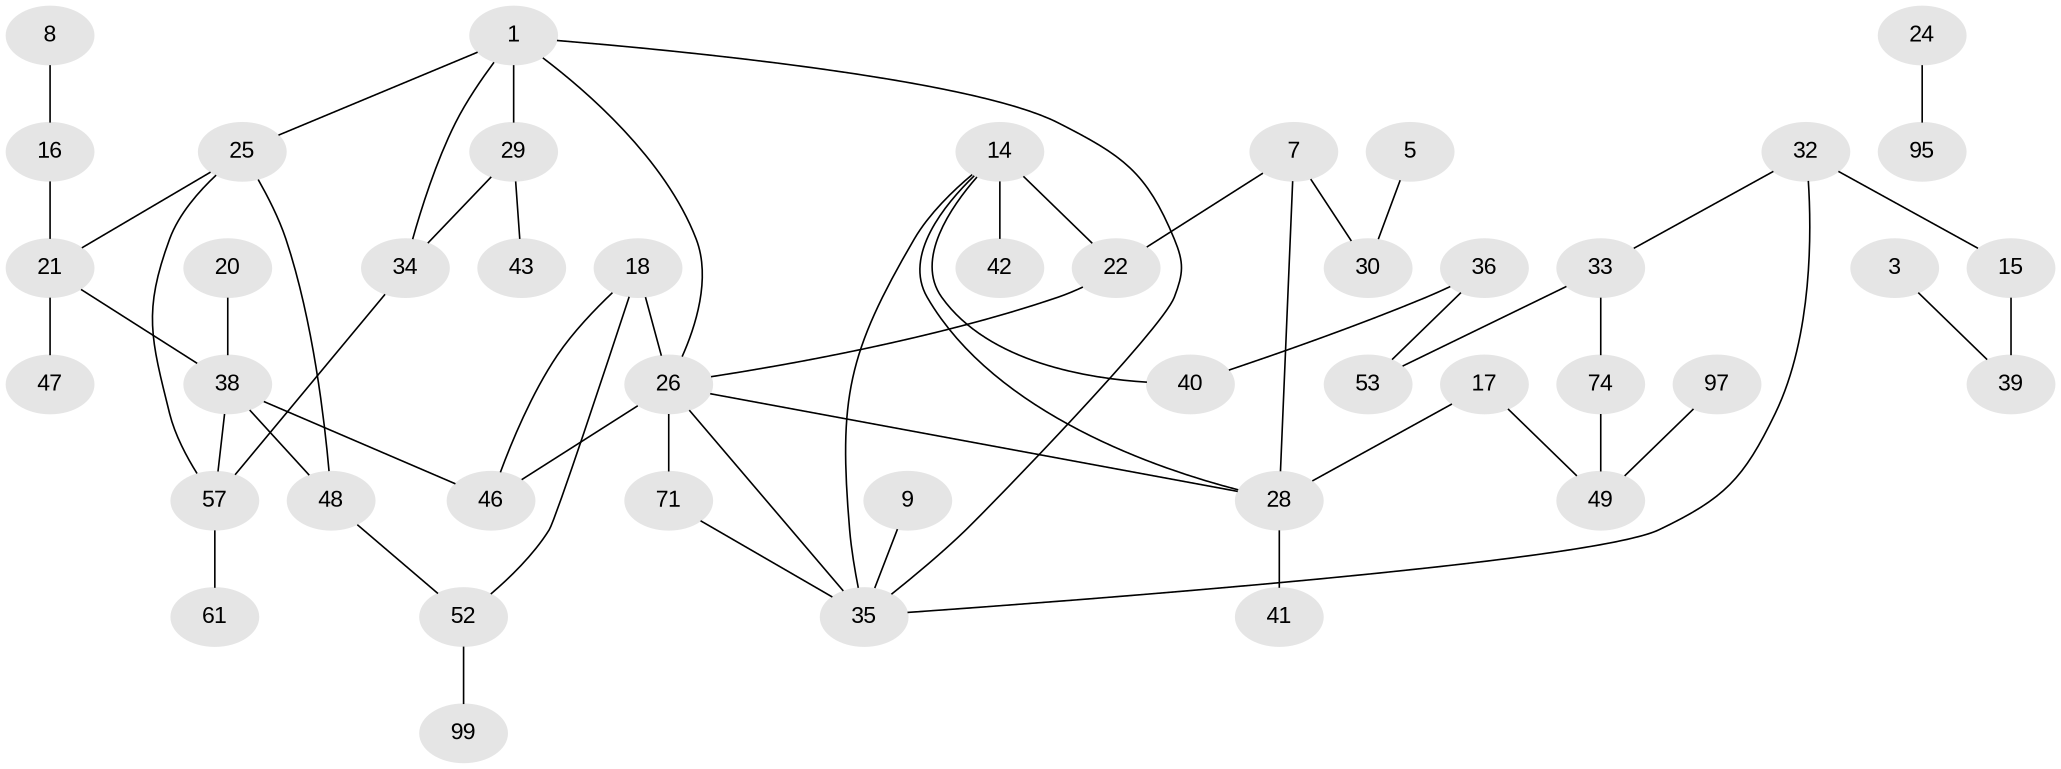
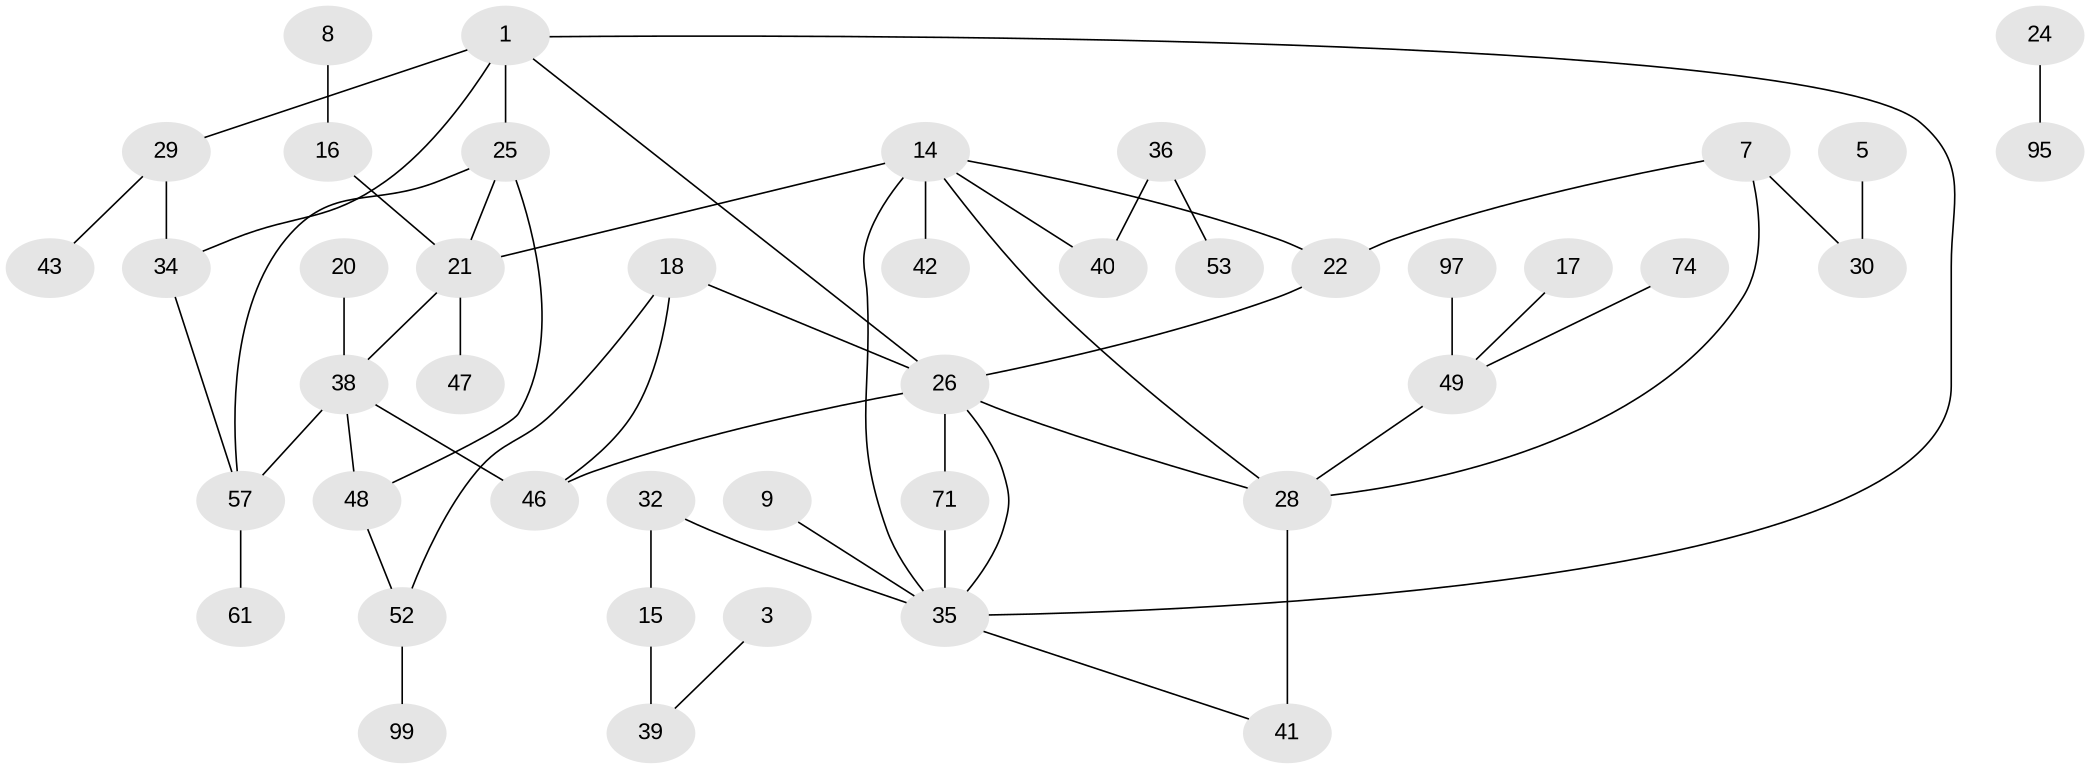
none -> (693, 210)
(1601, 268) -> none
(1382, 442) -> (1370, 443)
none -> (1116, 675)
